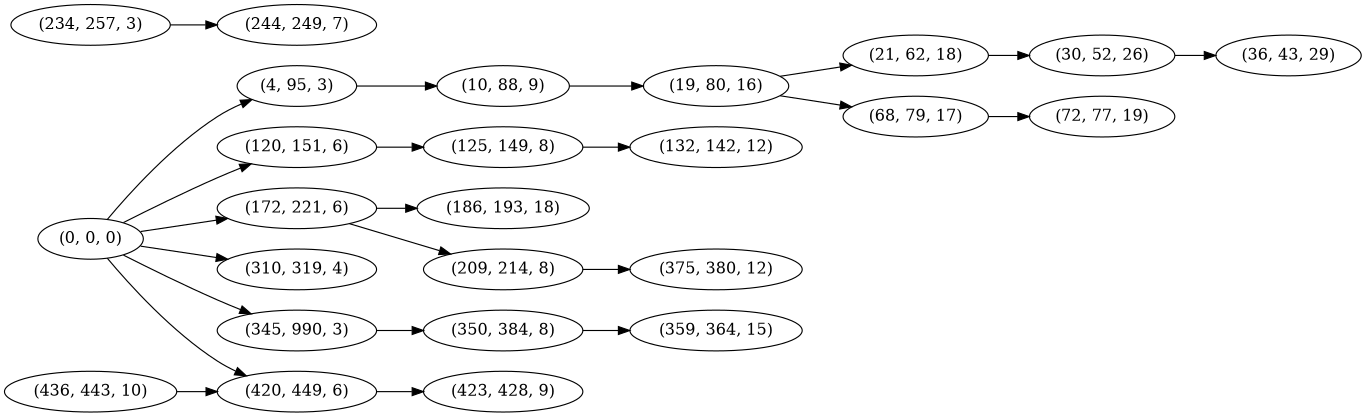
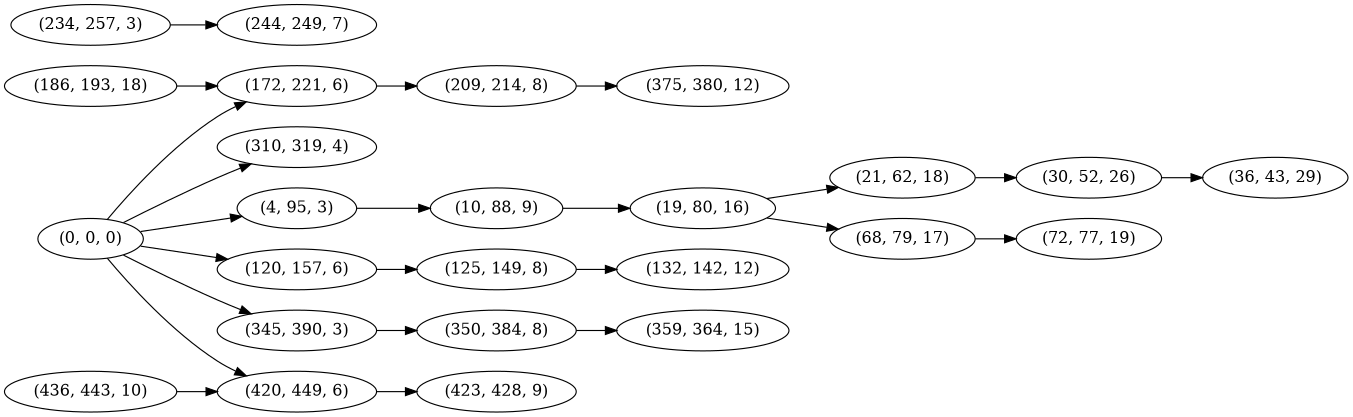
(297, 147) -> (297, 269)
(391, 208) -> (191, 86)
(297, 331) -> (297, 331)
